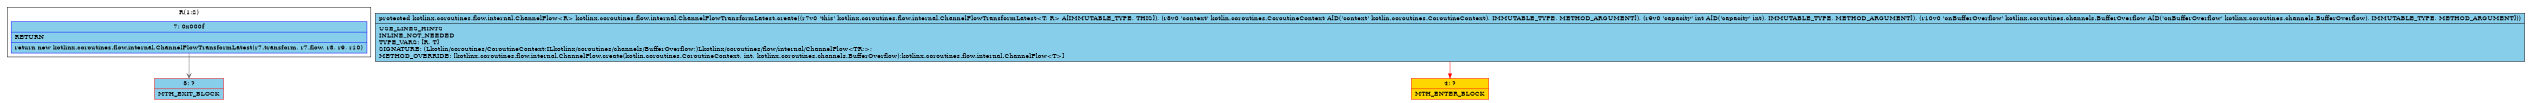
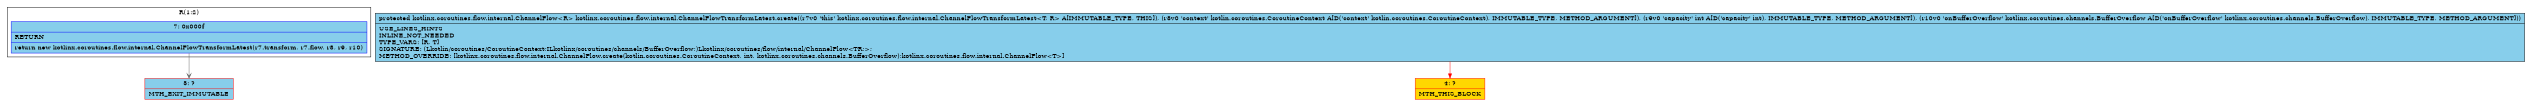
(189, 94) -> (189, 94)
(1450, 94) -> (1450, 94)
